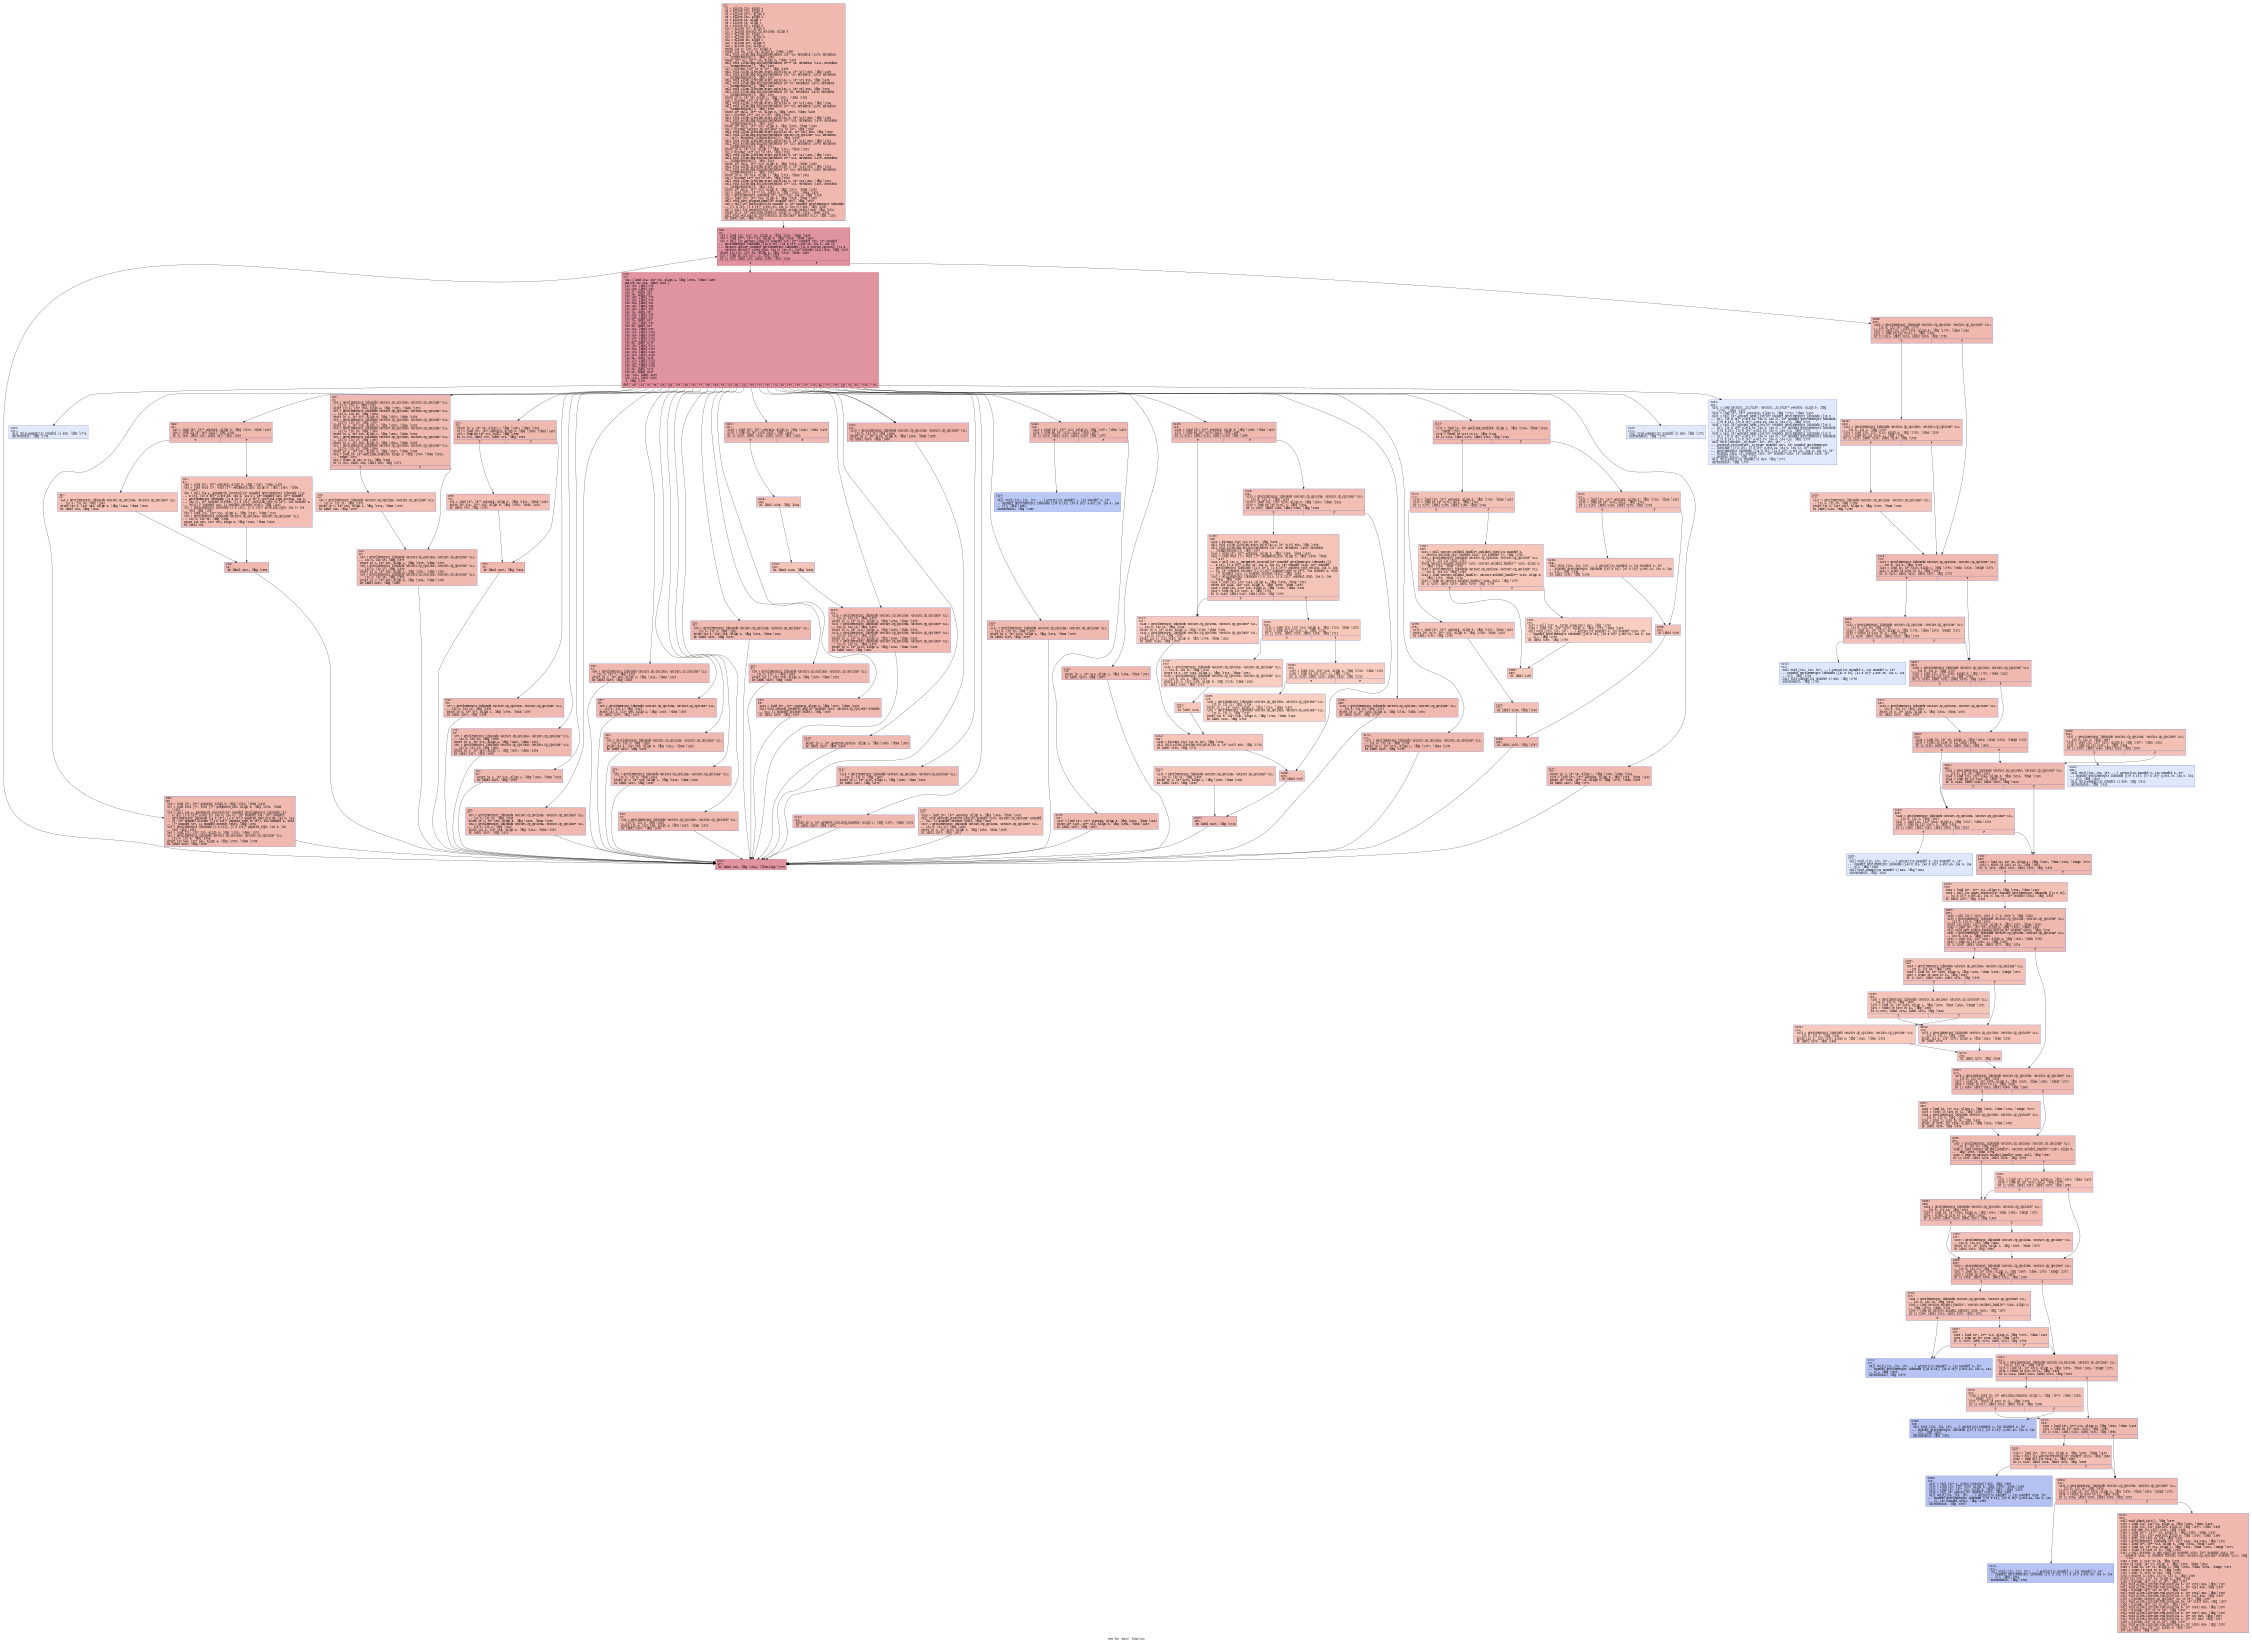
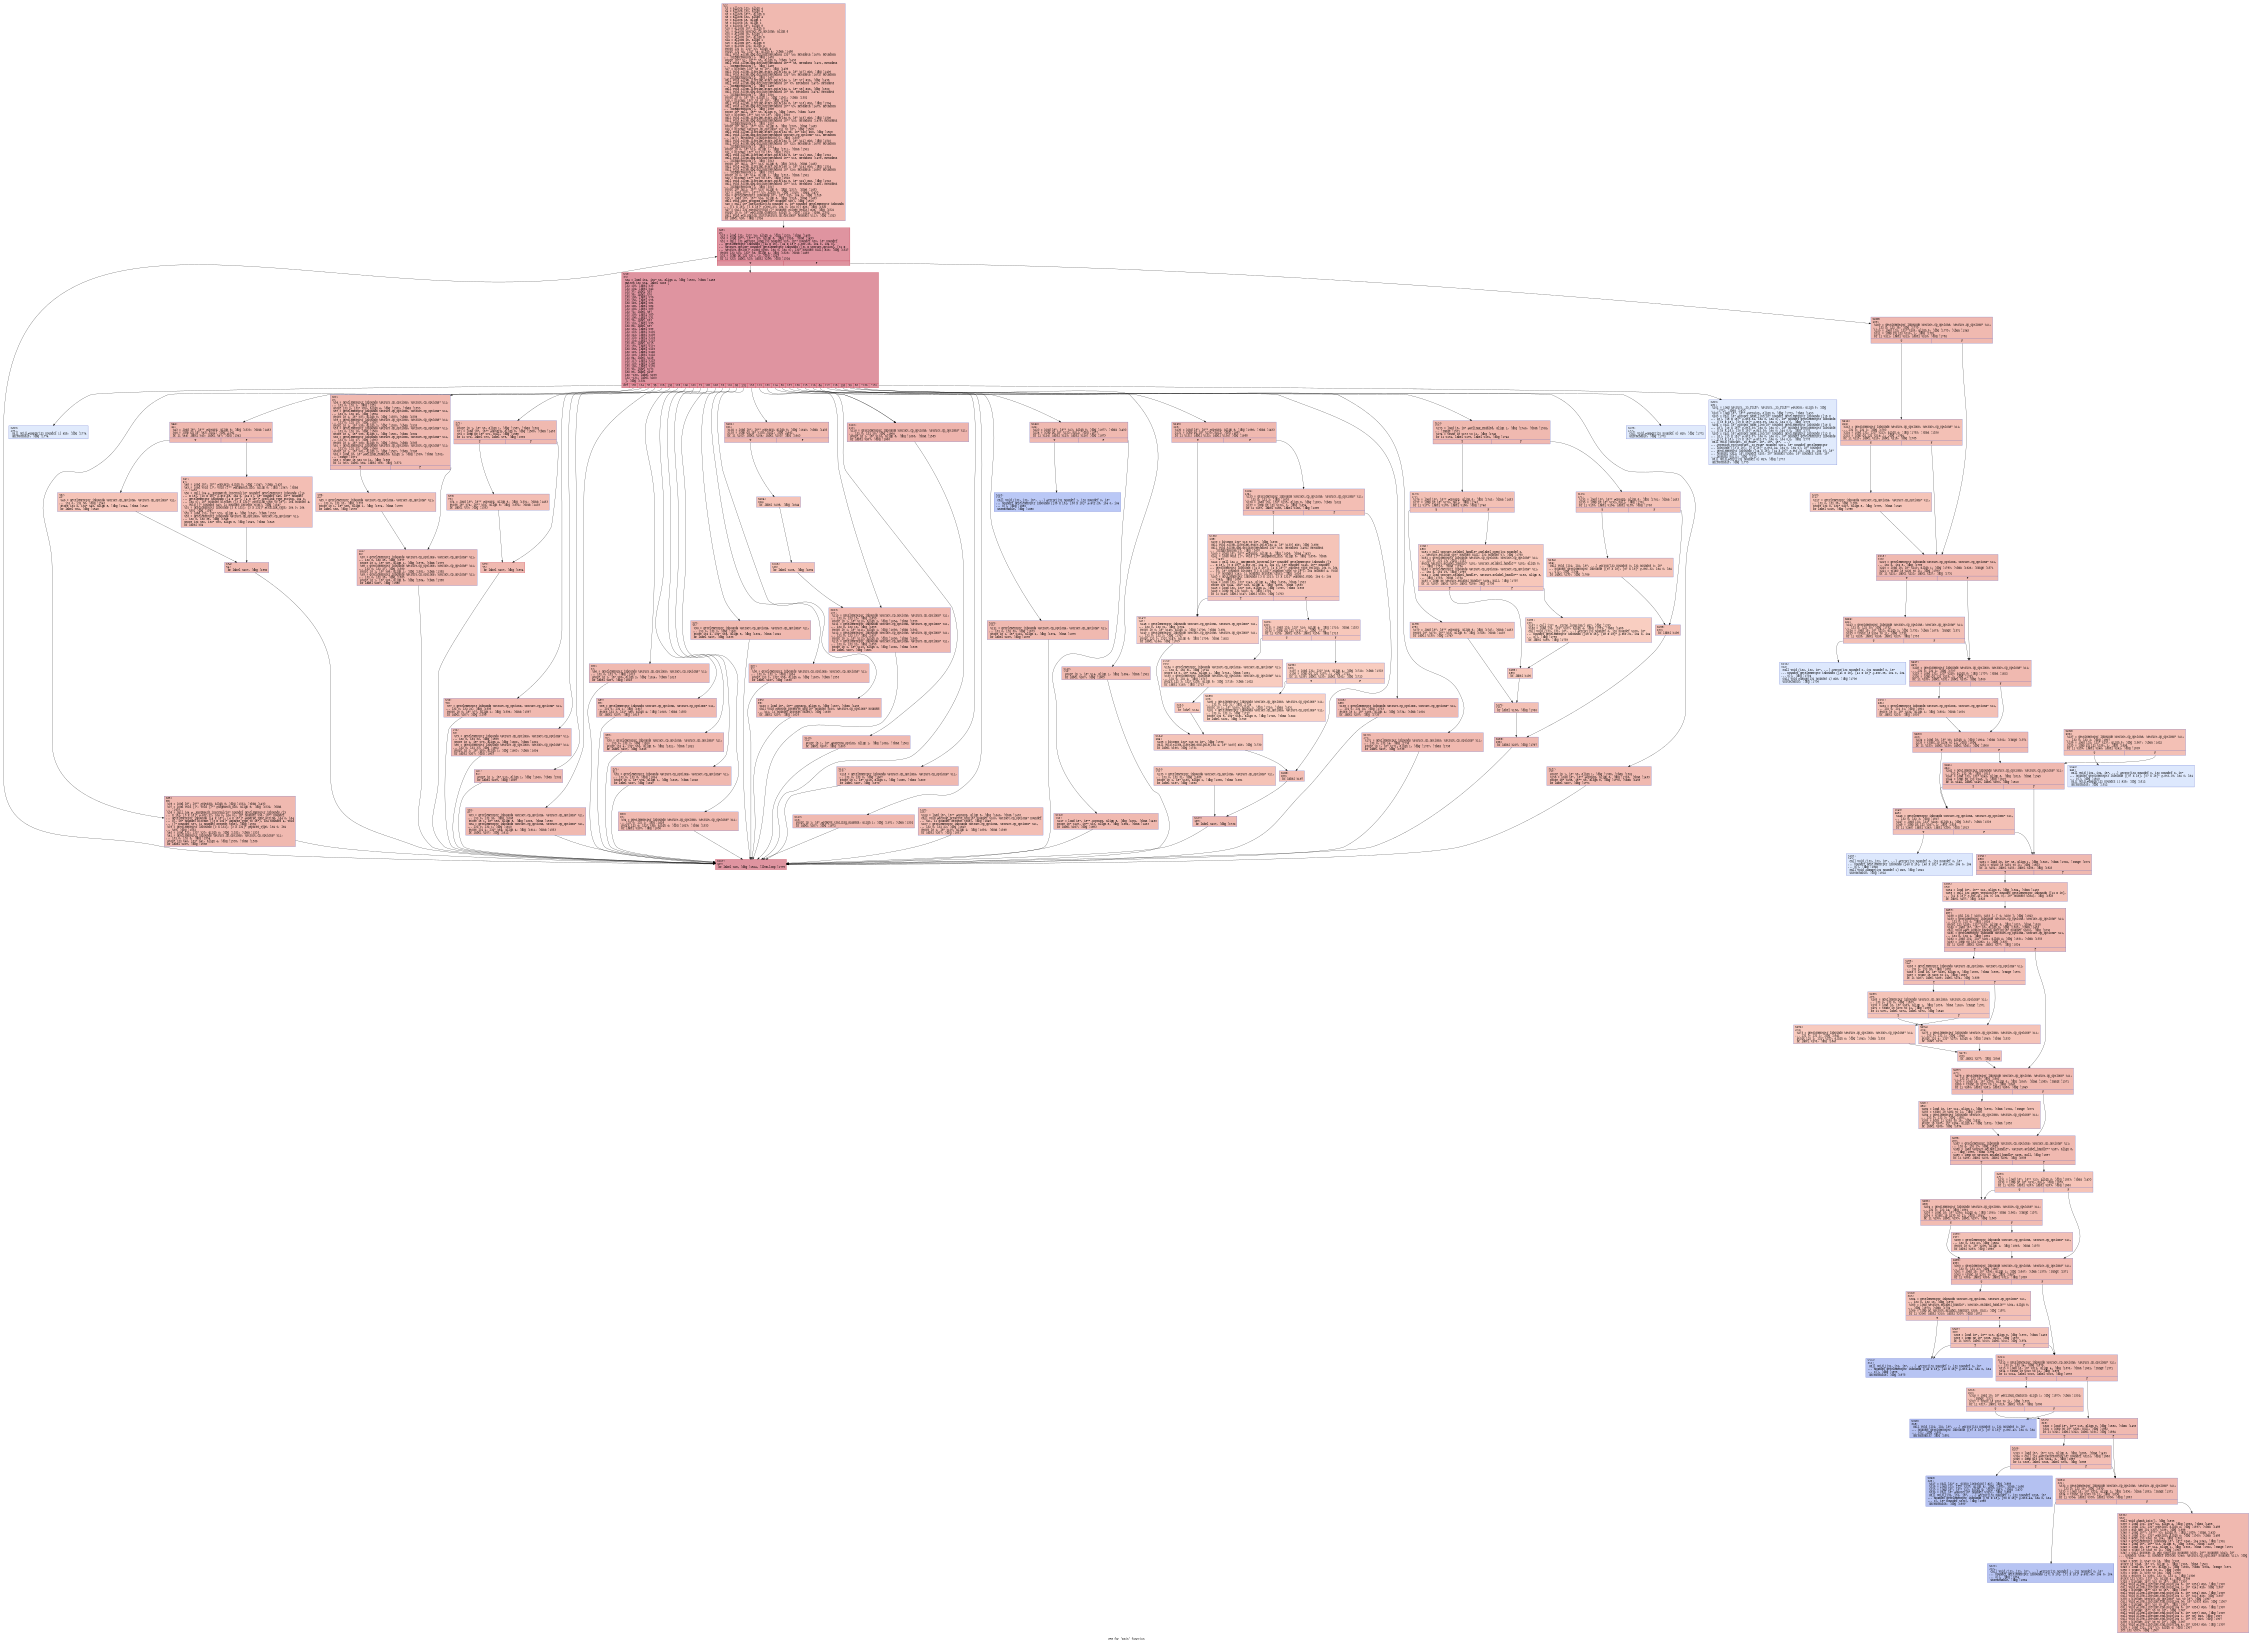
none -> (1518, 689)
none -> (1940, 691)
